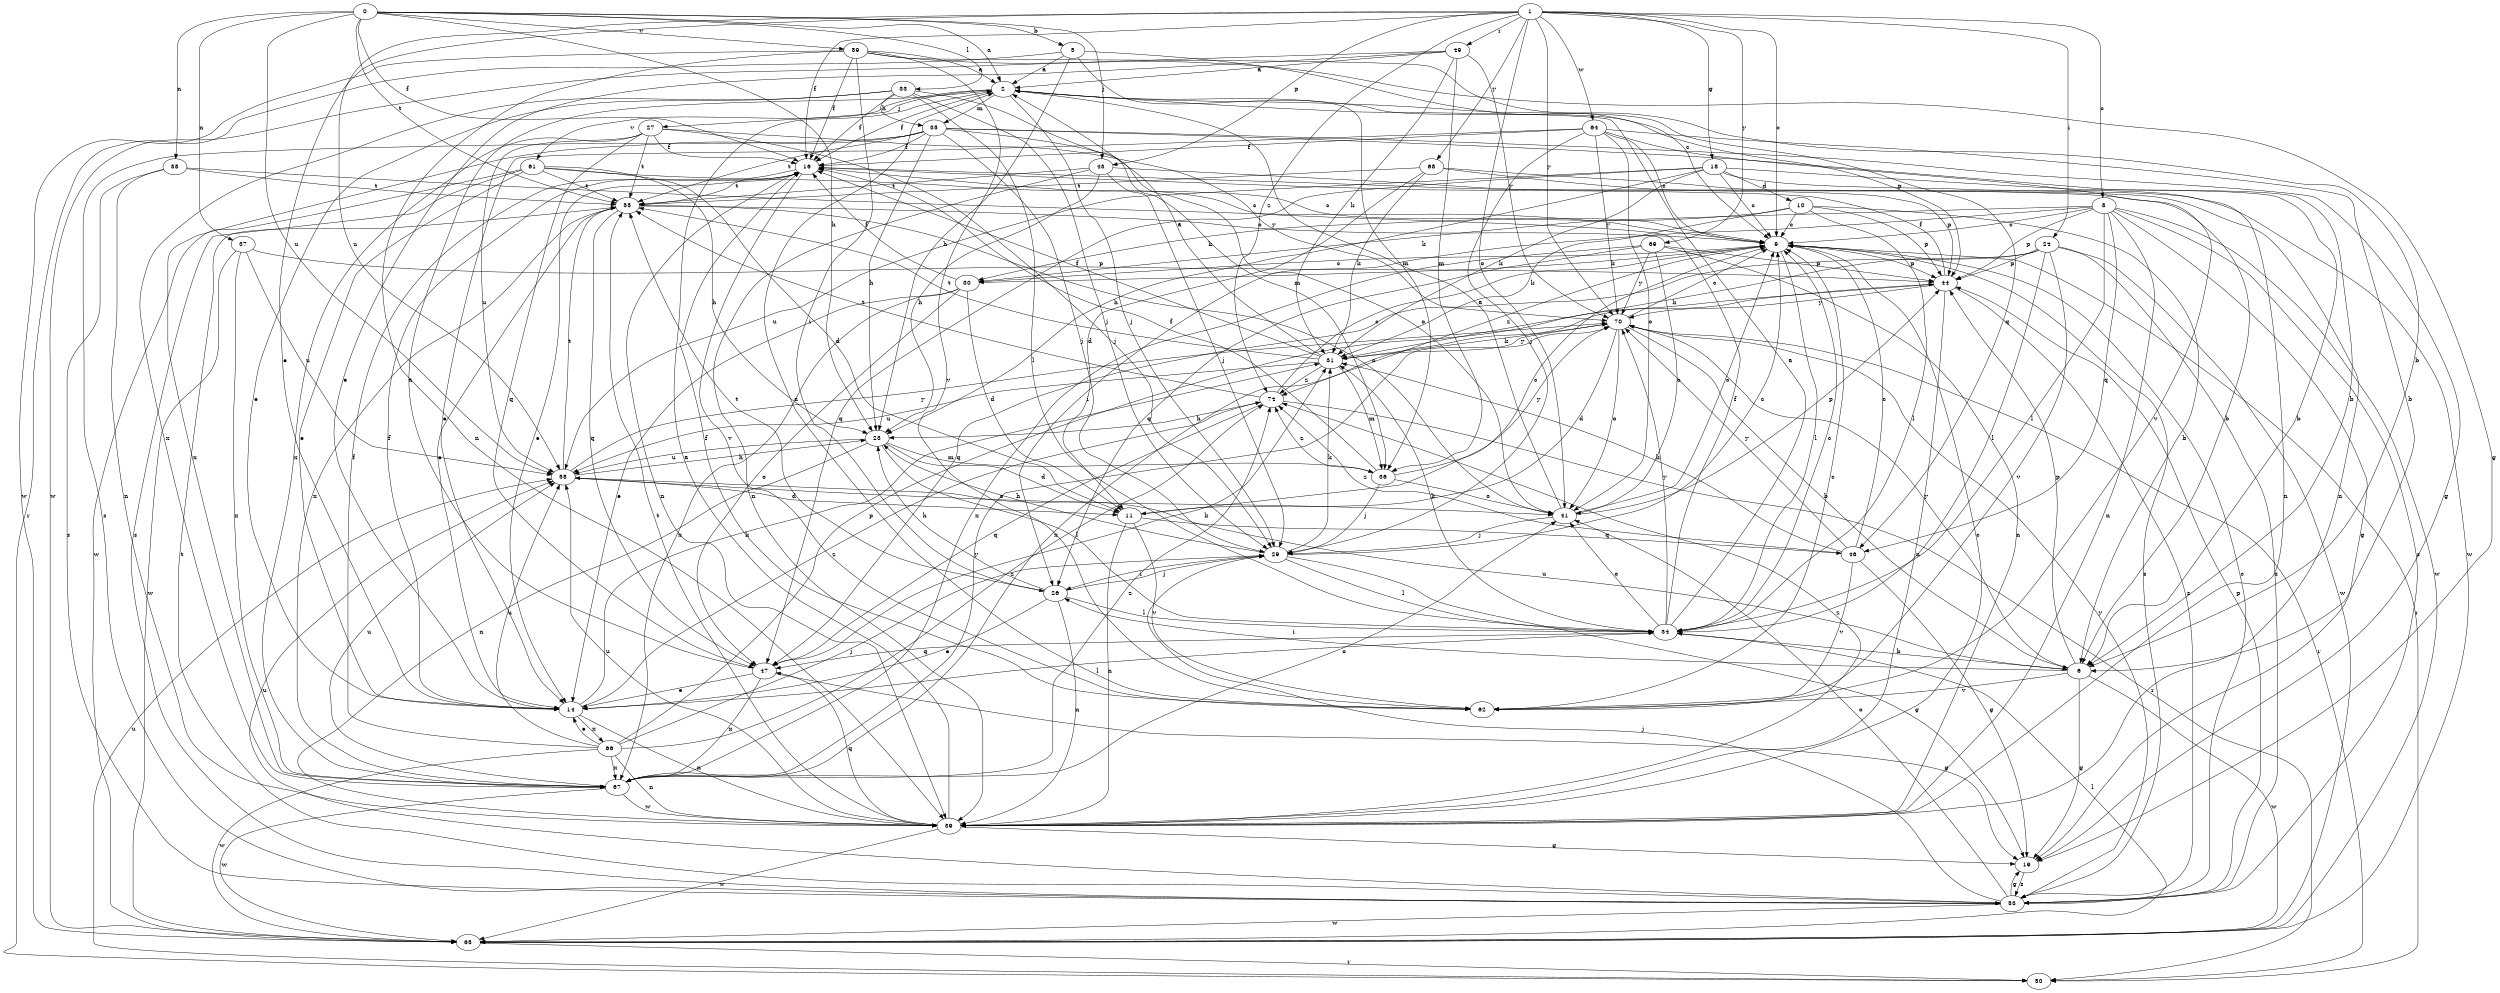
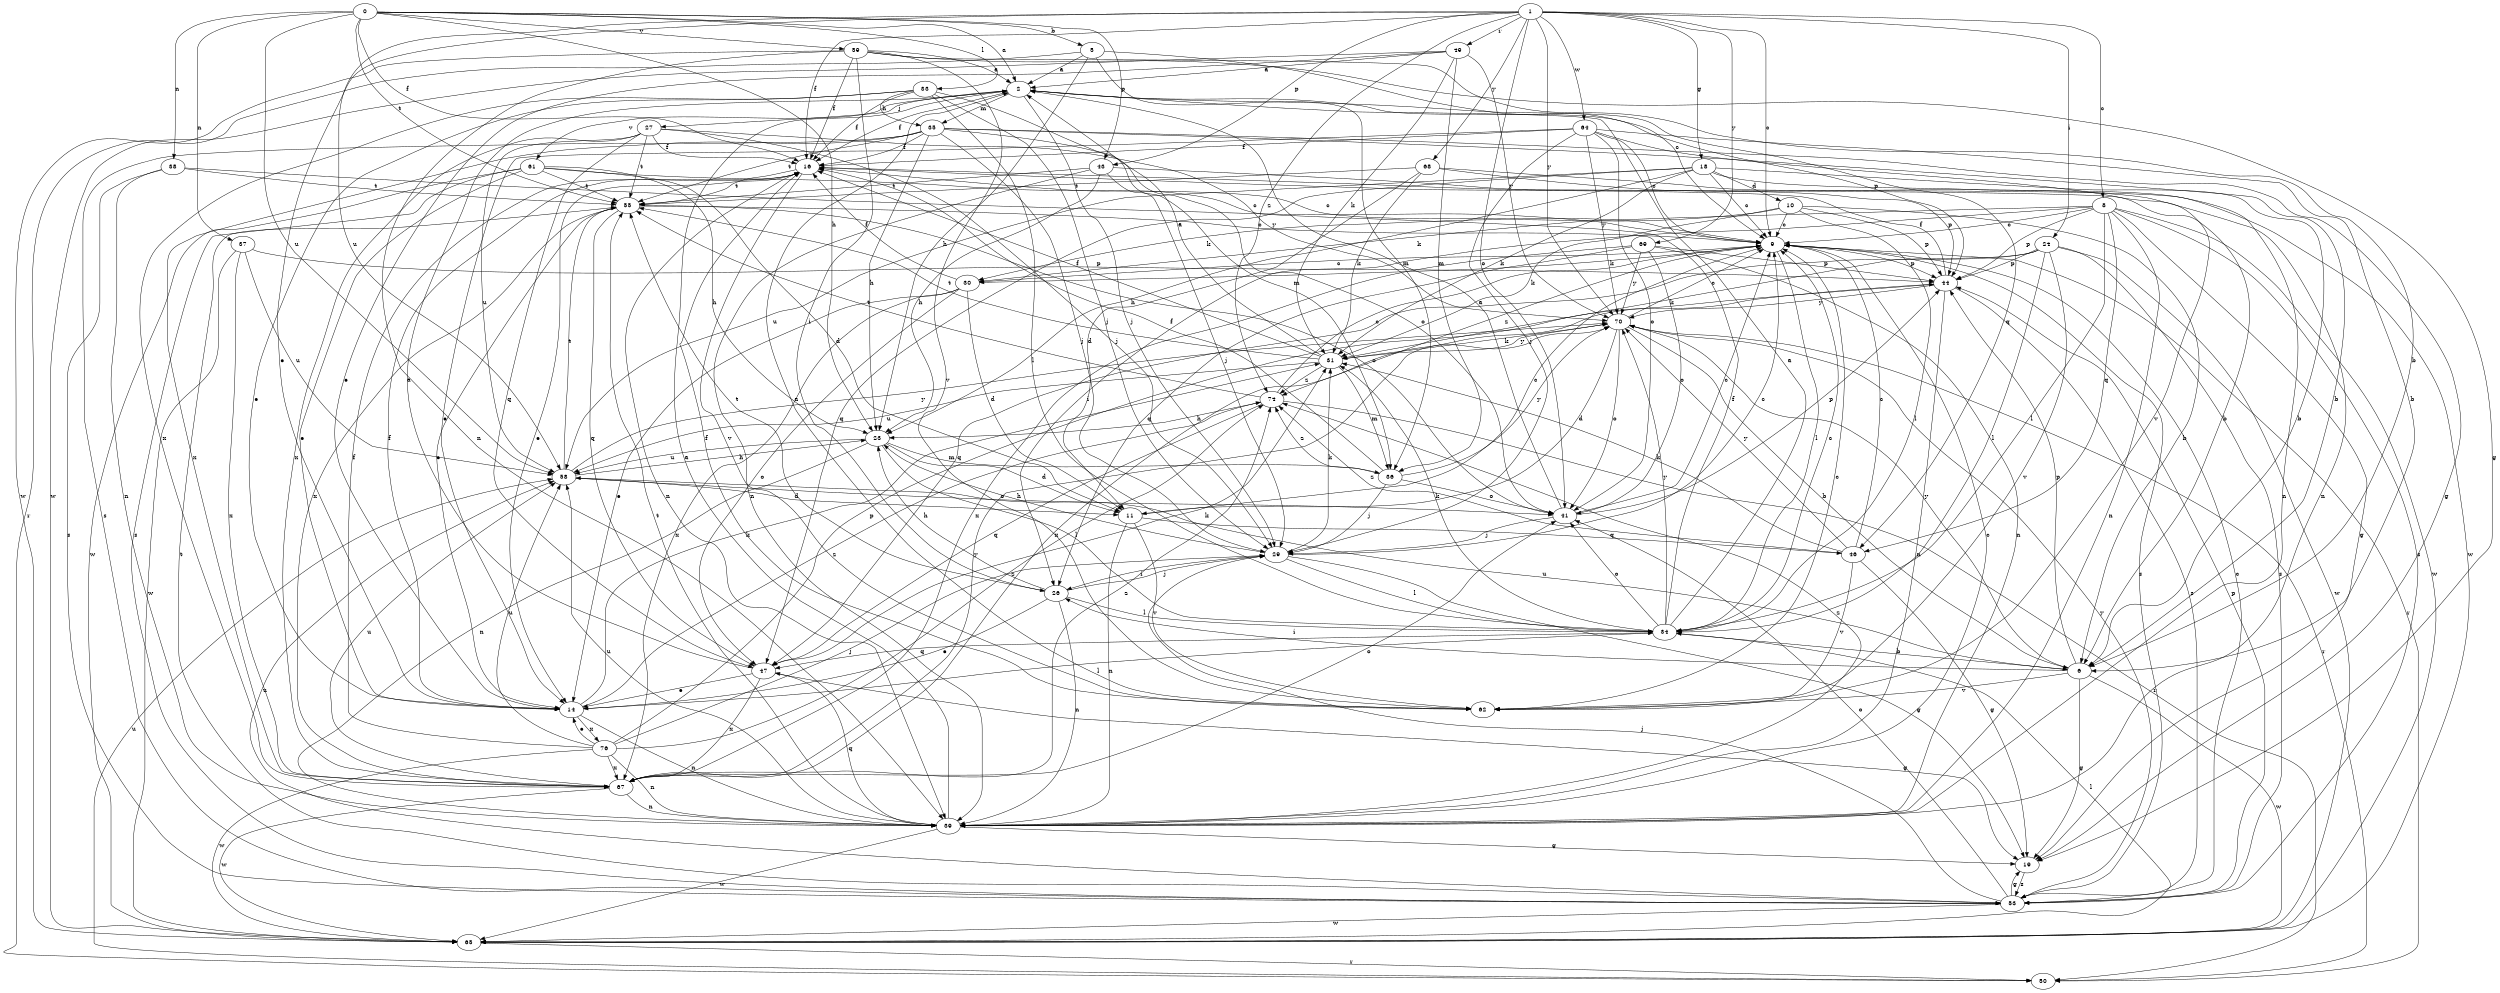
(1104, 89) -> (1124, 89)
(610, 749) -> (605, 749)
(648, 807) -> (651, 807)
